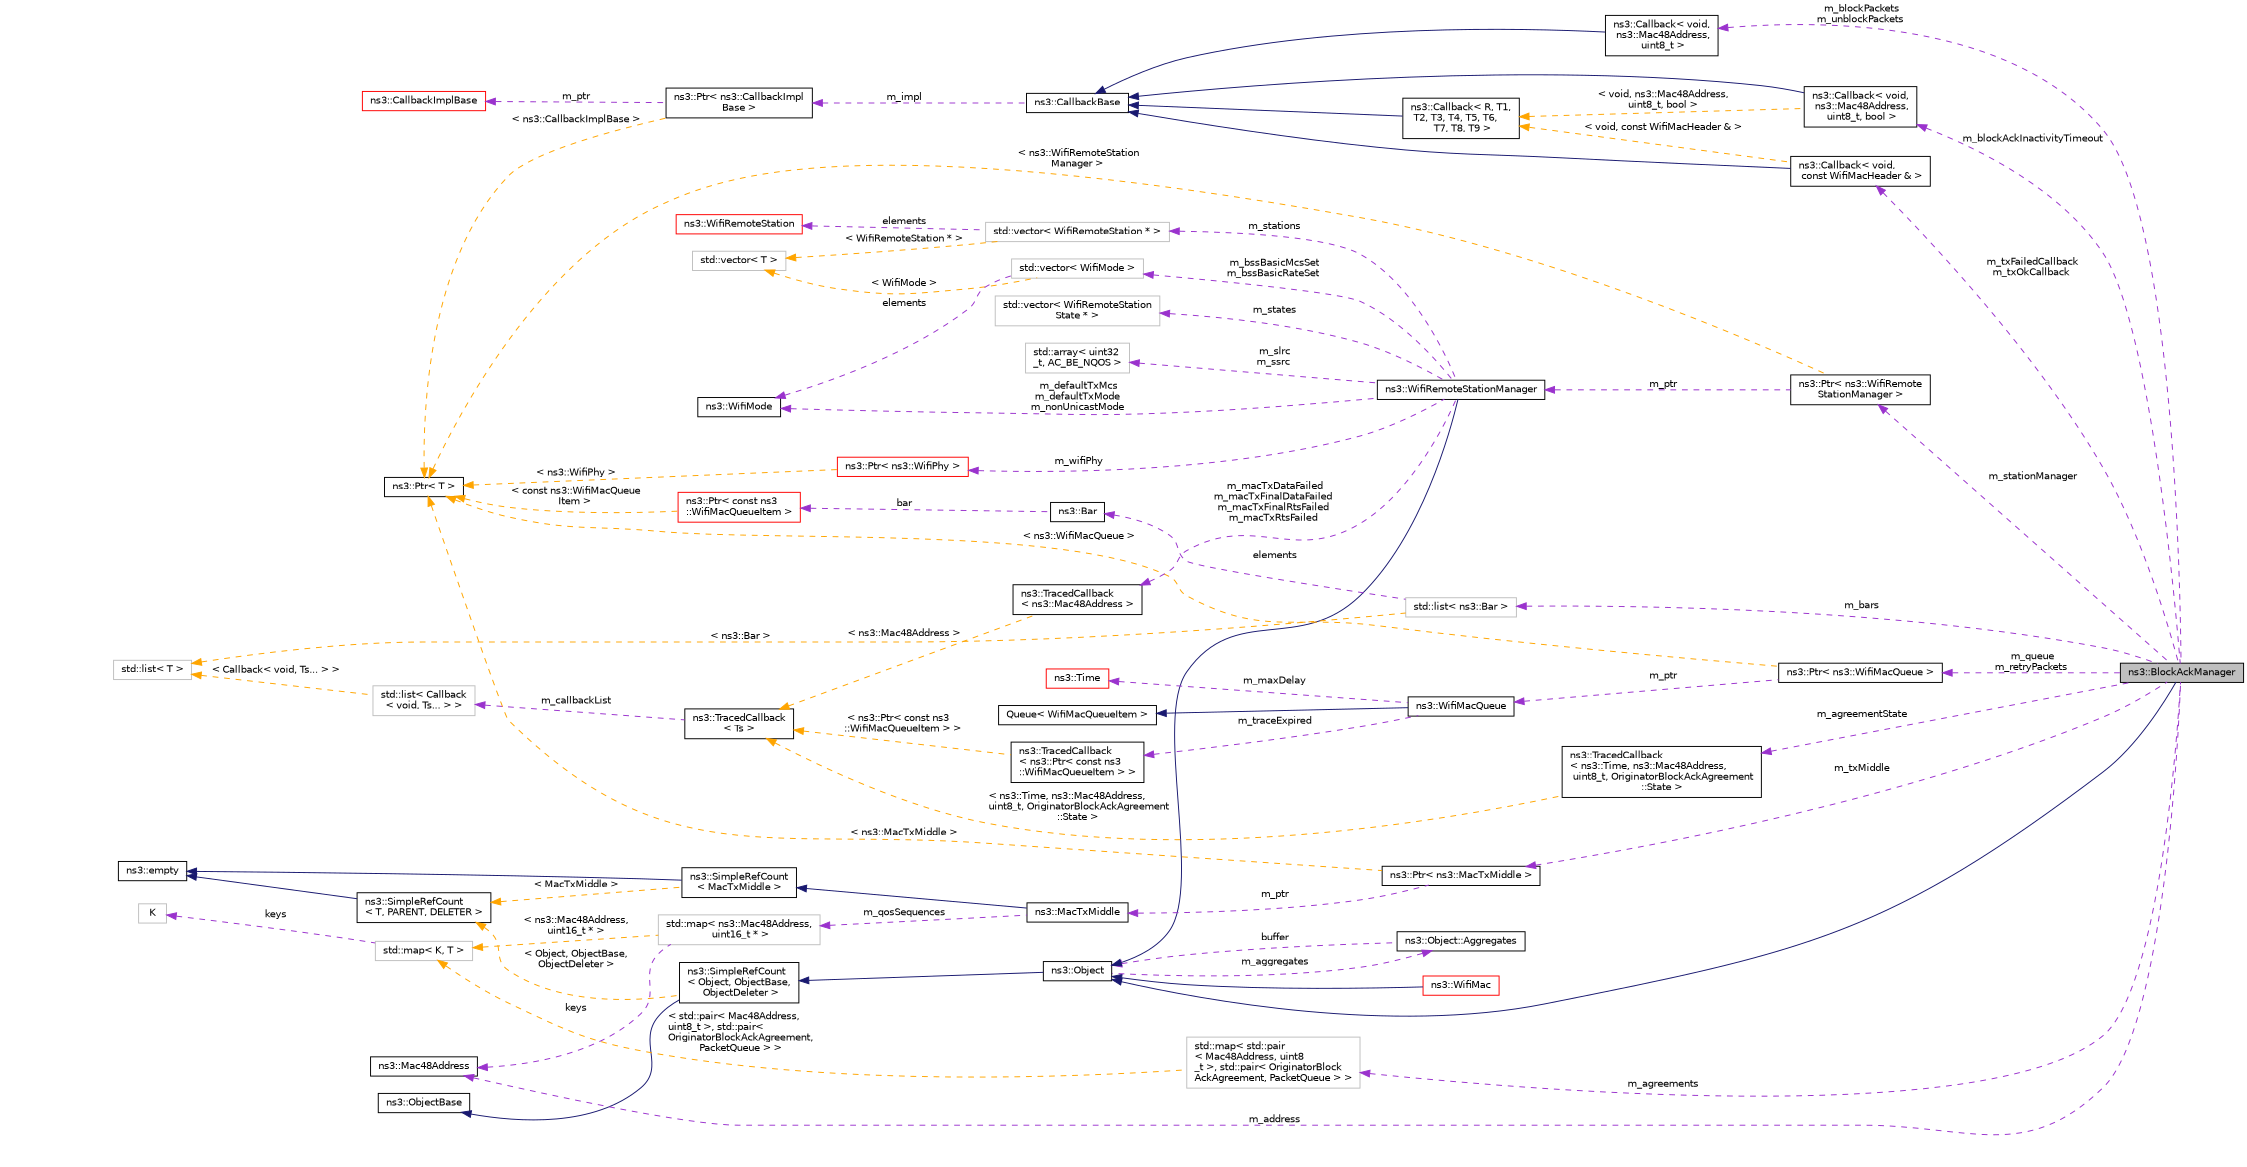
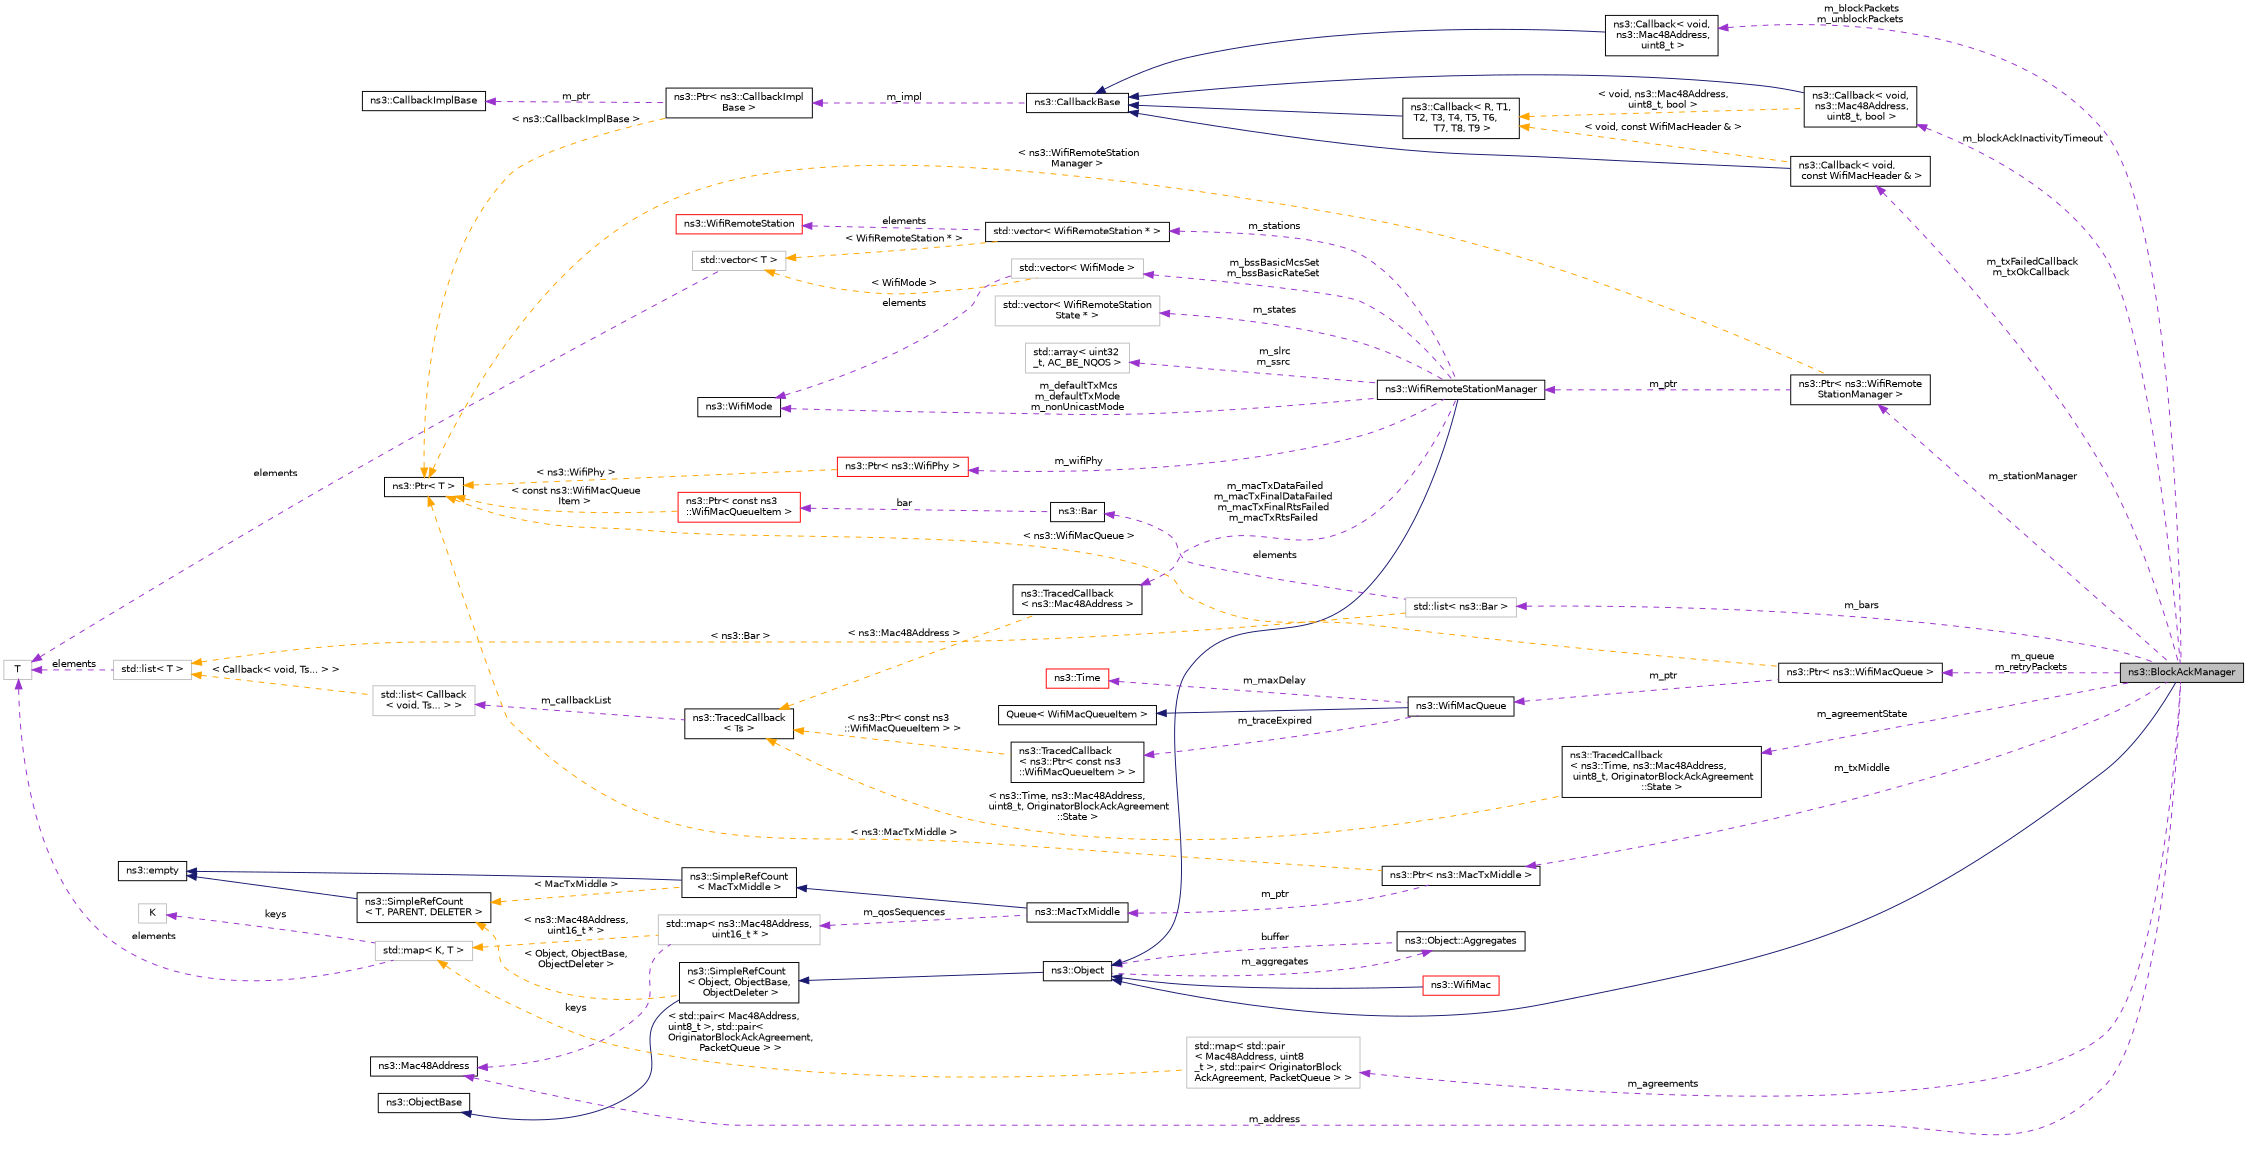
(424, 101) -> (424, 101)
(1078, 232) -> (1078, 232)
none -> (18, 670)
